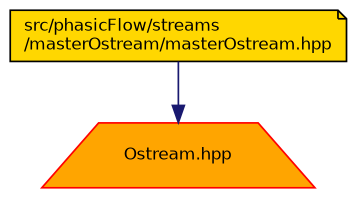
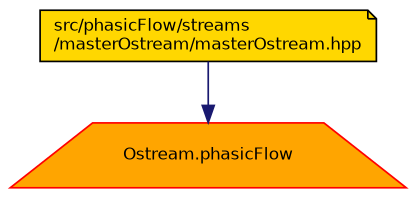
(178, 155) -> (208, 155)
